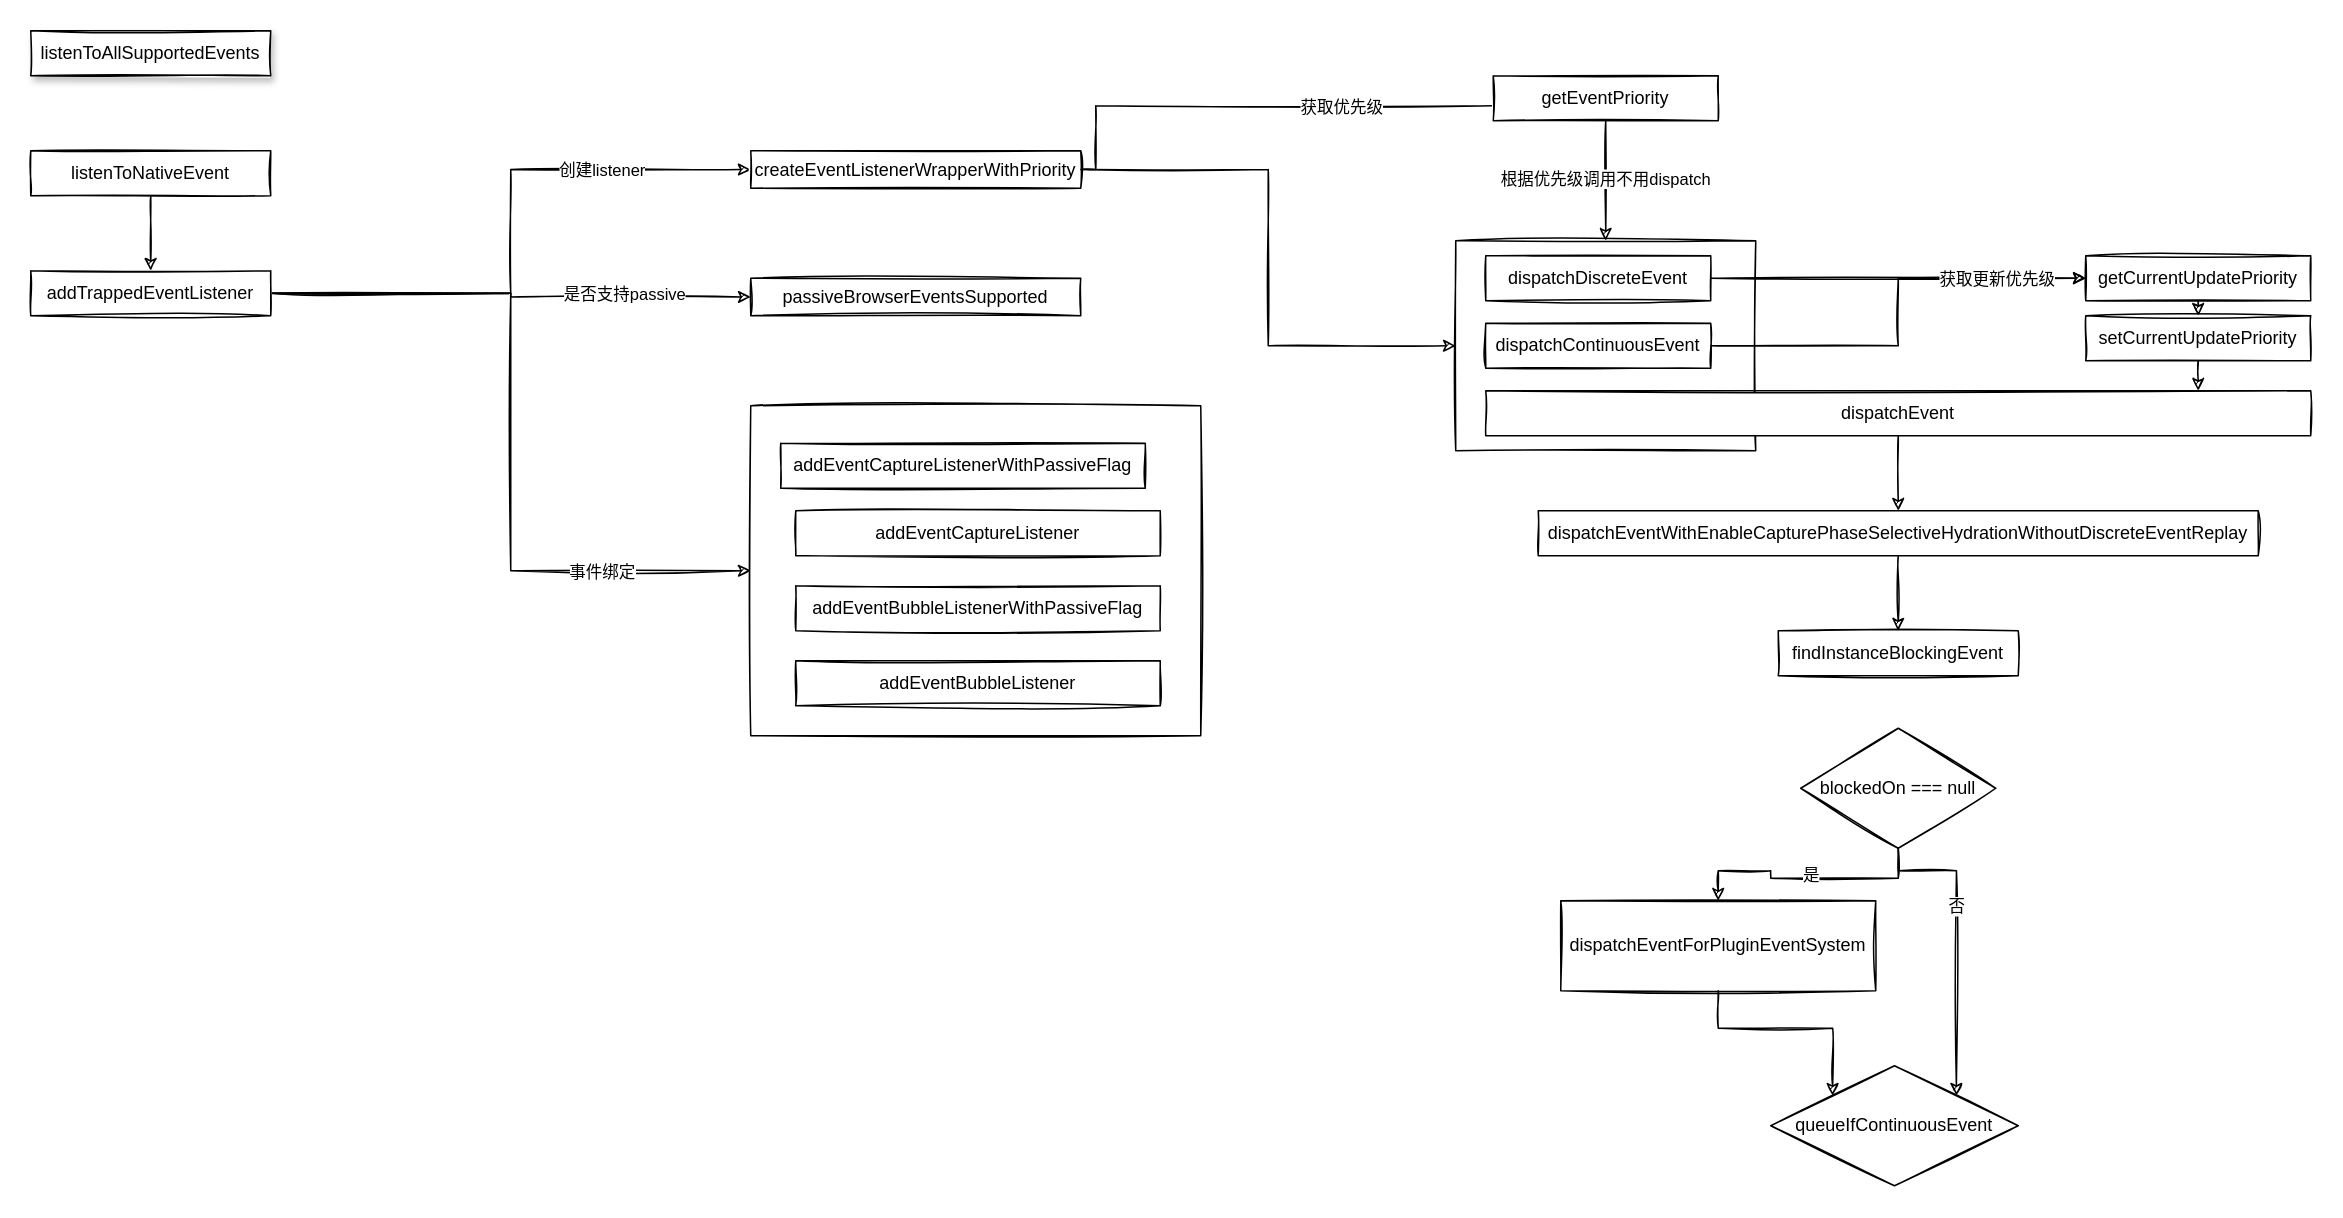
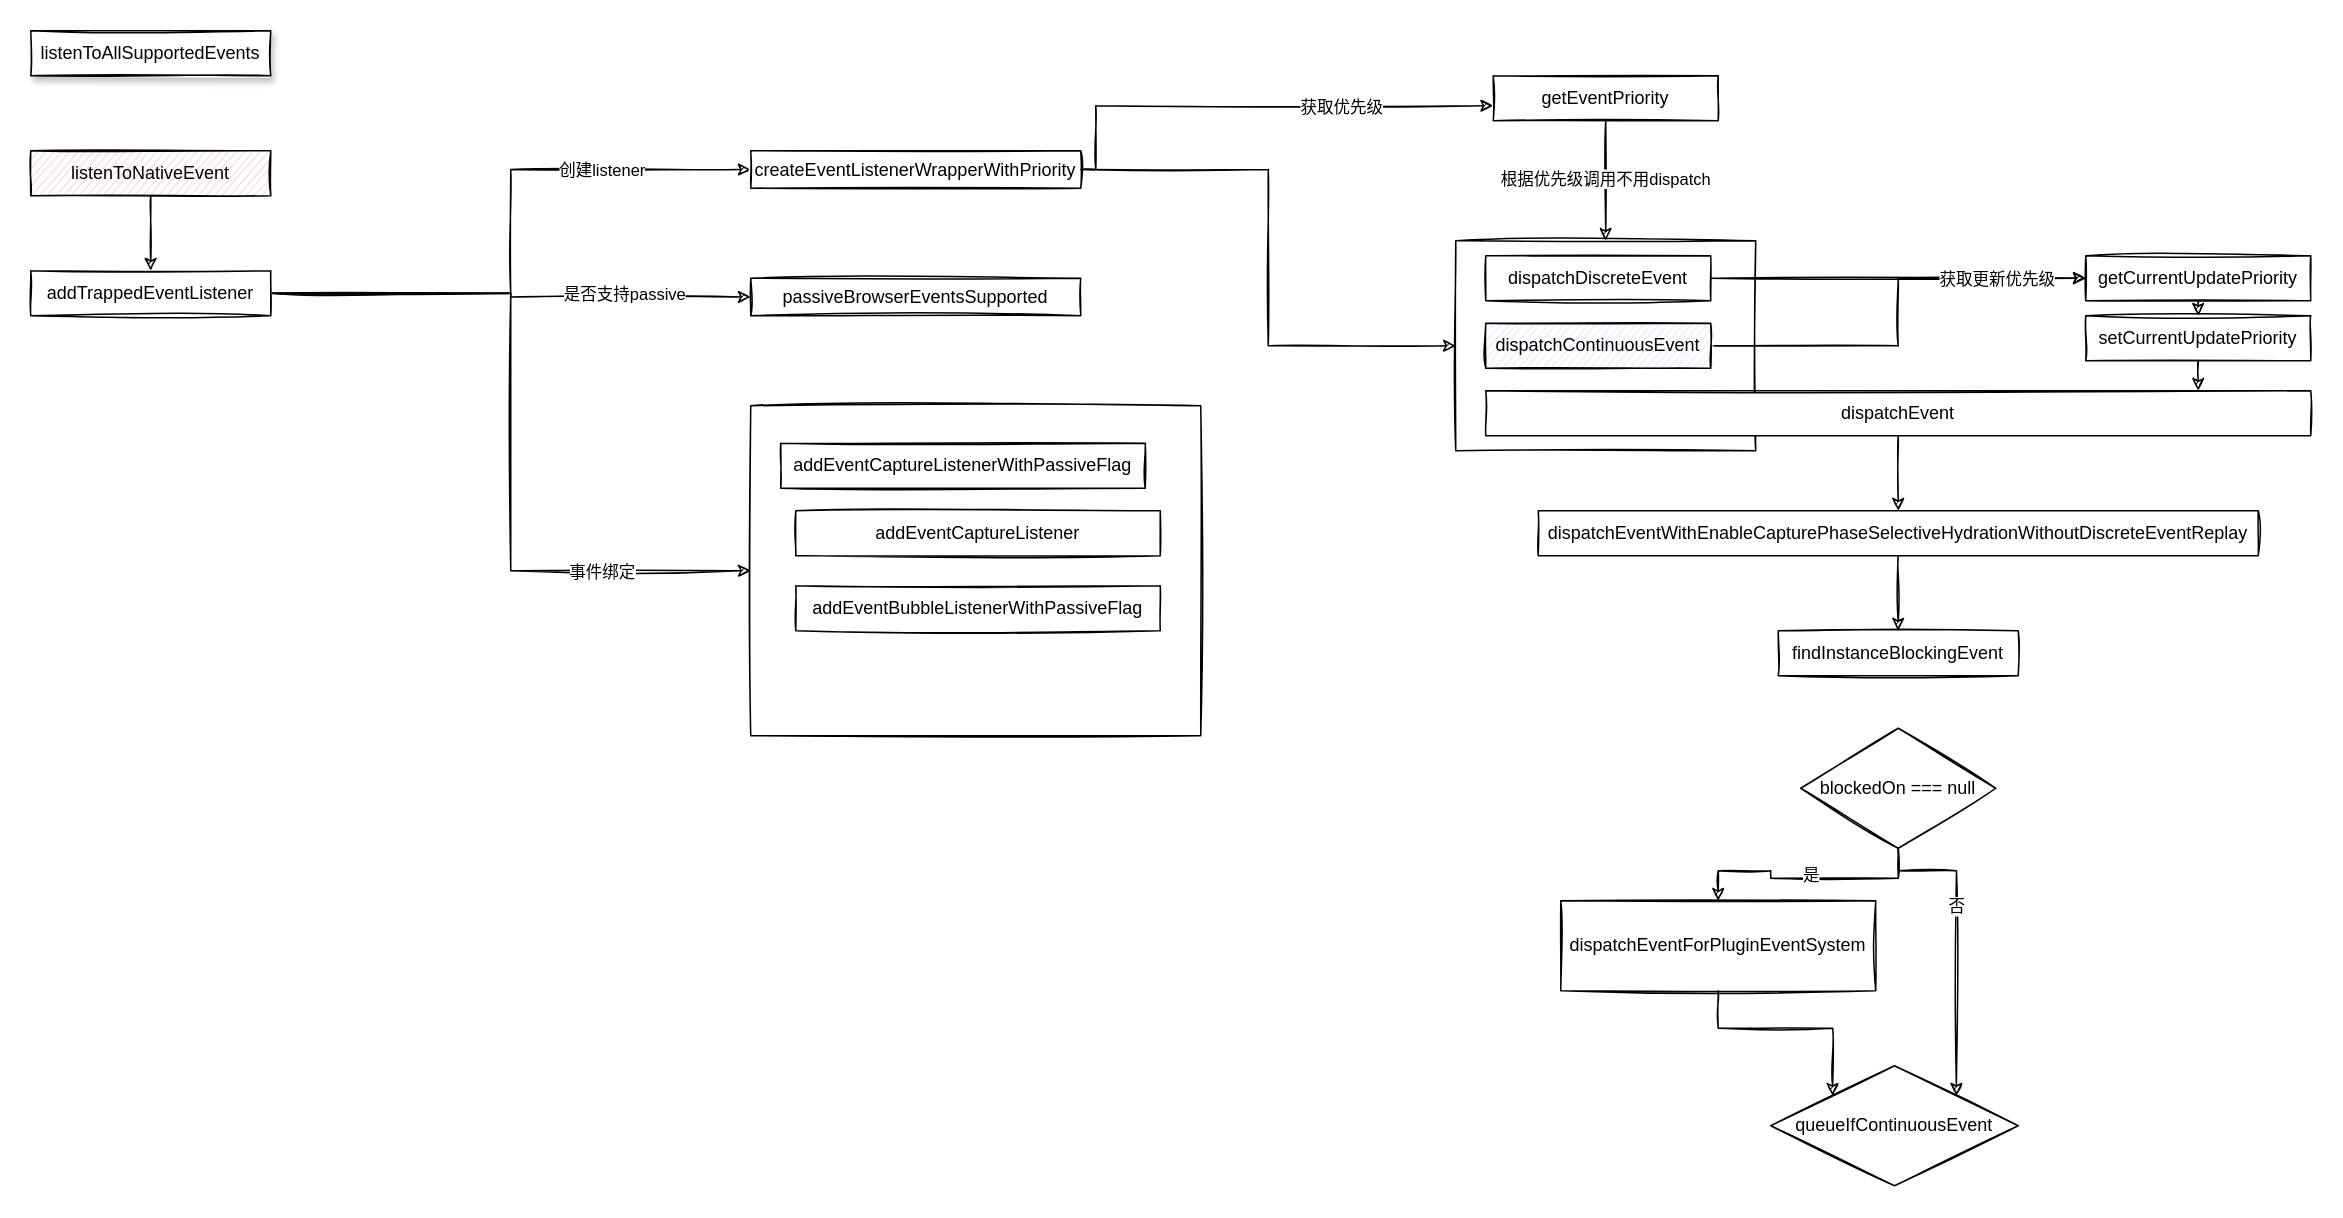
(1484, 106) -> (1481, 106)
(151, 173) -> (151, 173)
(1598, 346) -> (1598, 346)
(978, 683) -> none
